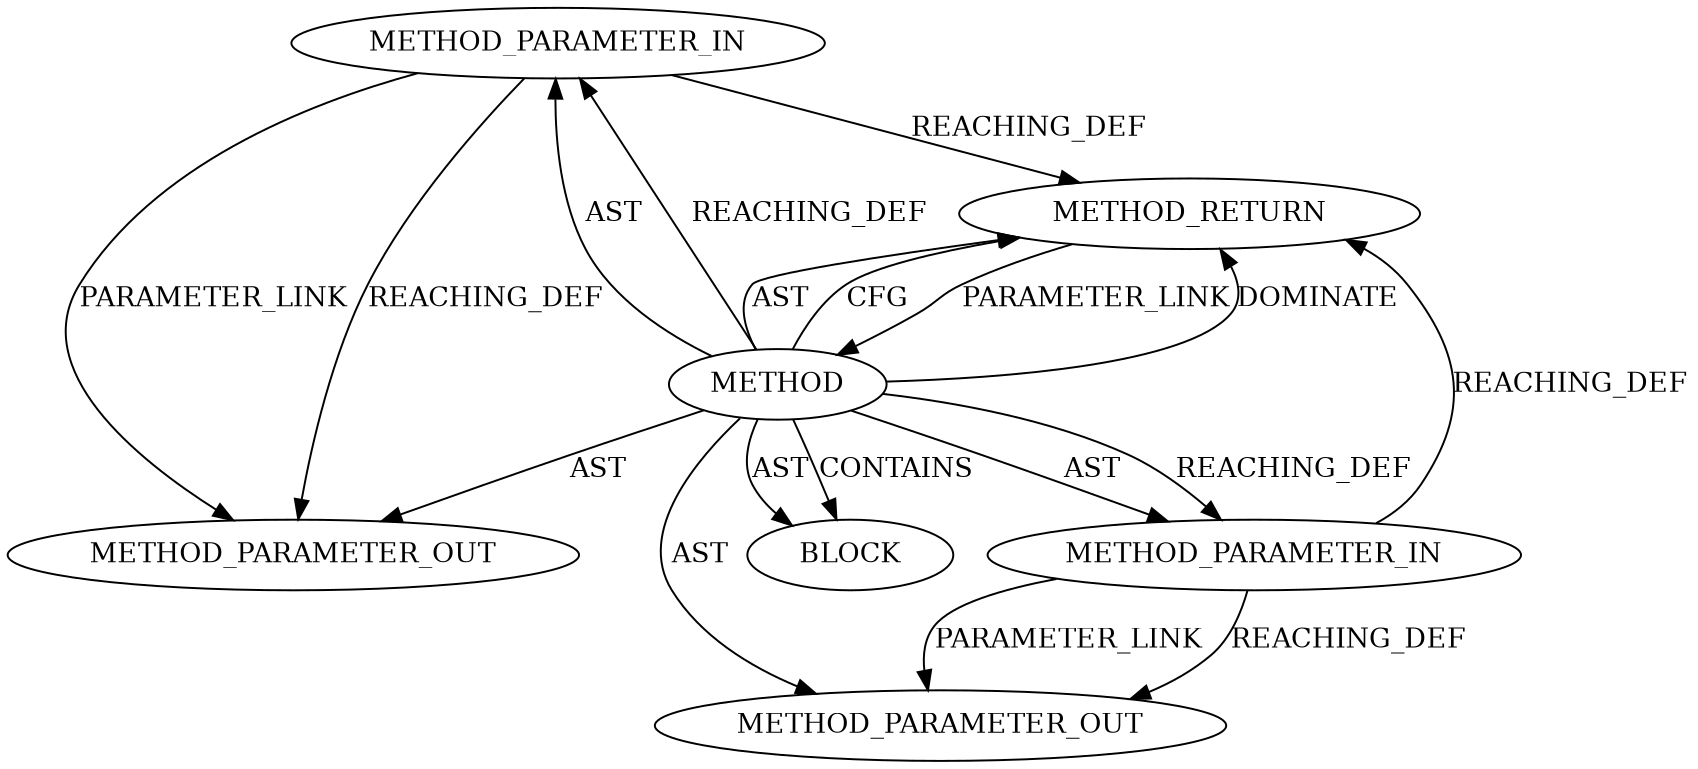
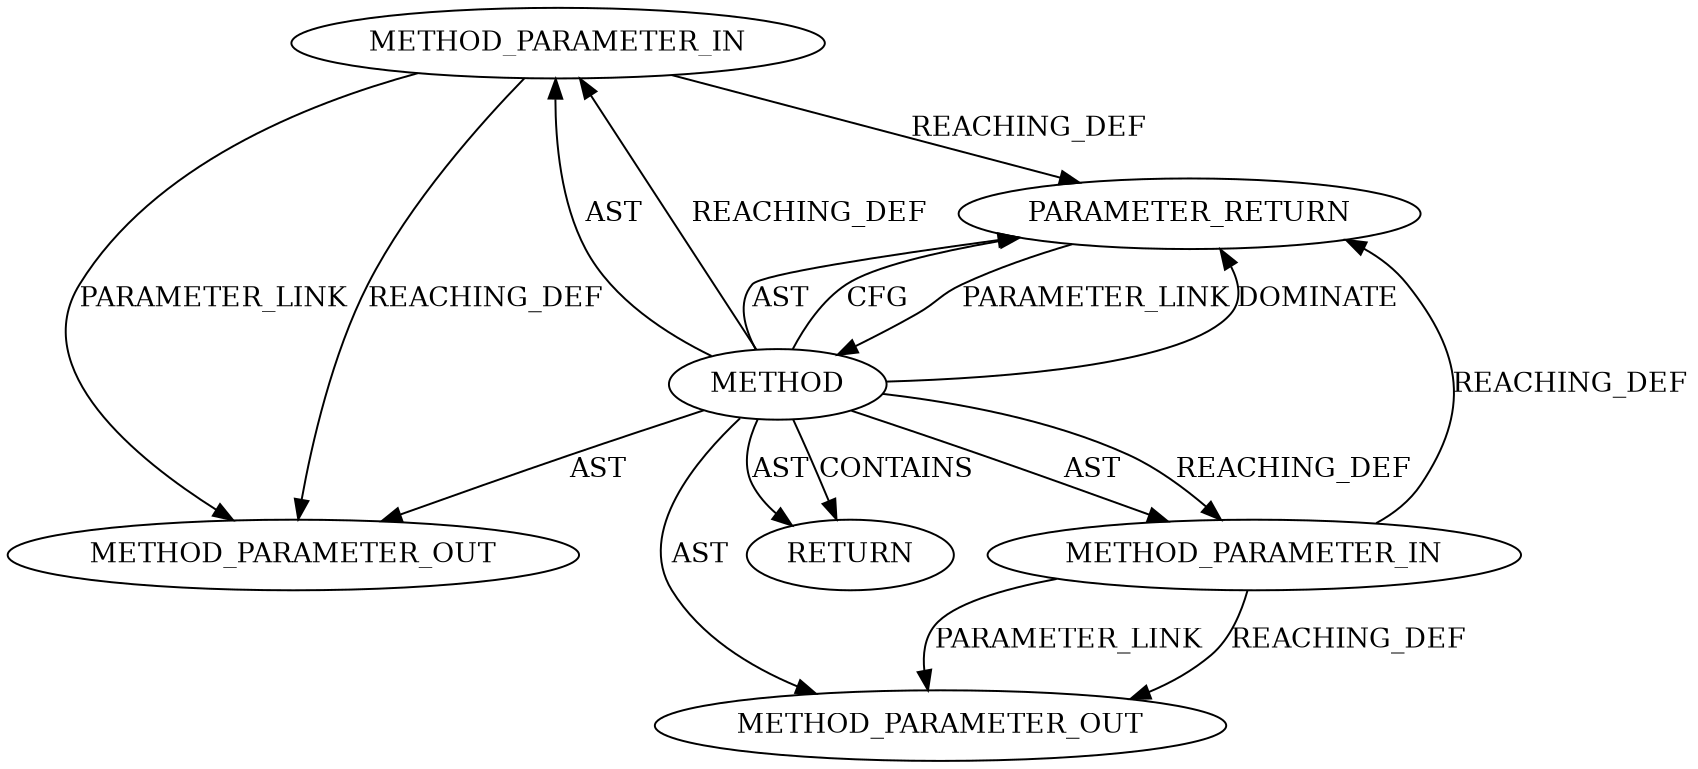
(1190, 214) -> (1190, 214)
(850, 555) -> (850, 555)
